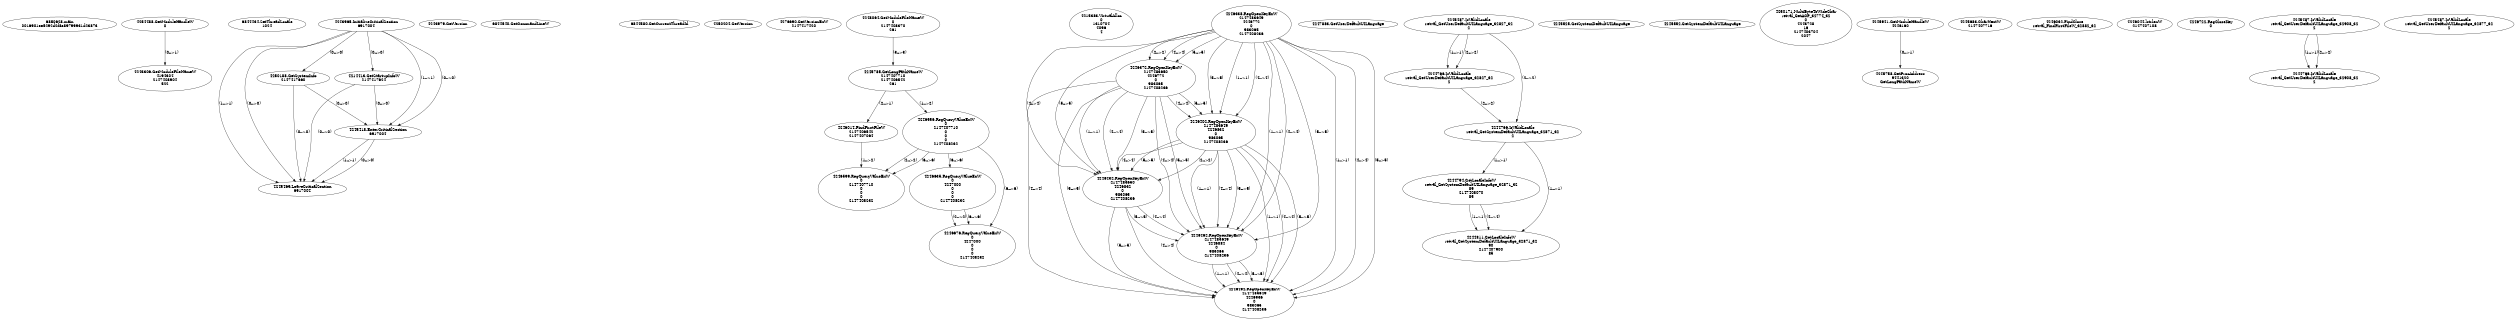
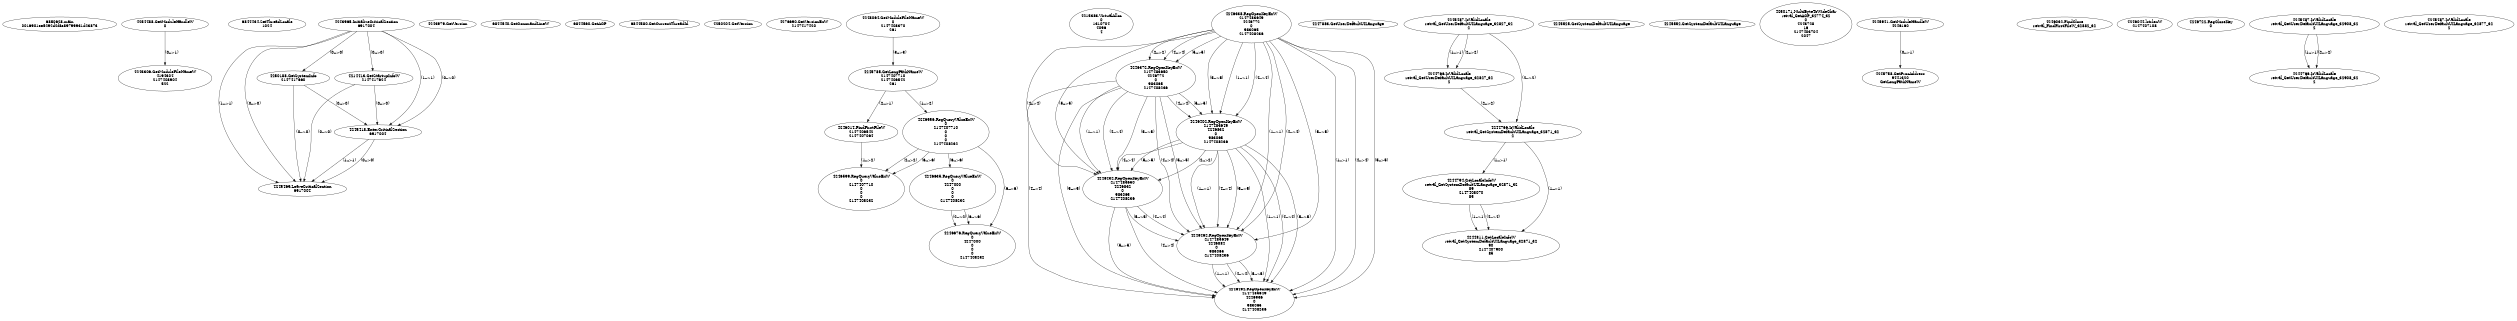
none -> (590, 24)
(1980, 24) -> none
